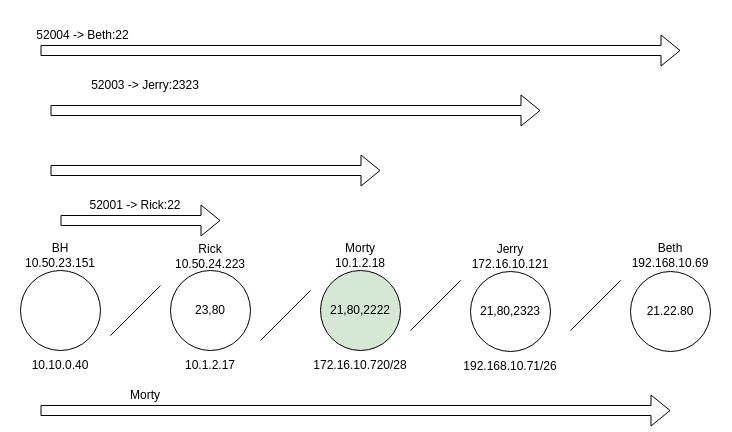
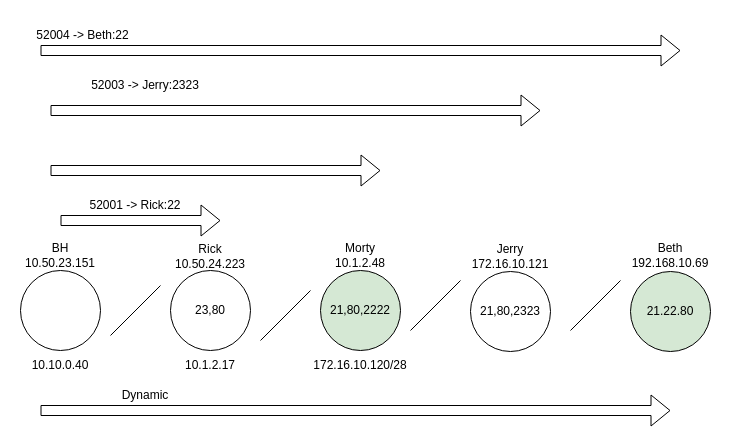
(361, 256) -> (361, 256)
(671, 312) -> (671, 312)
(361, 366) -> (361, 366)
(511, 367) -> none
(146, 396) -> (146, 396)
